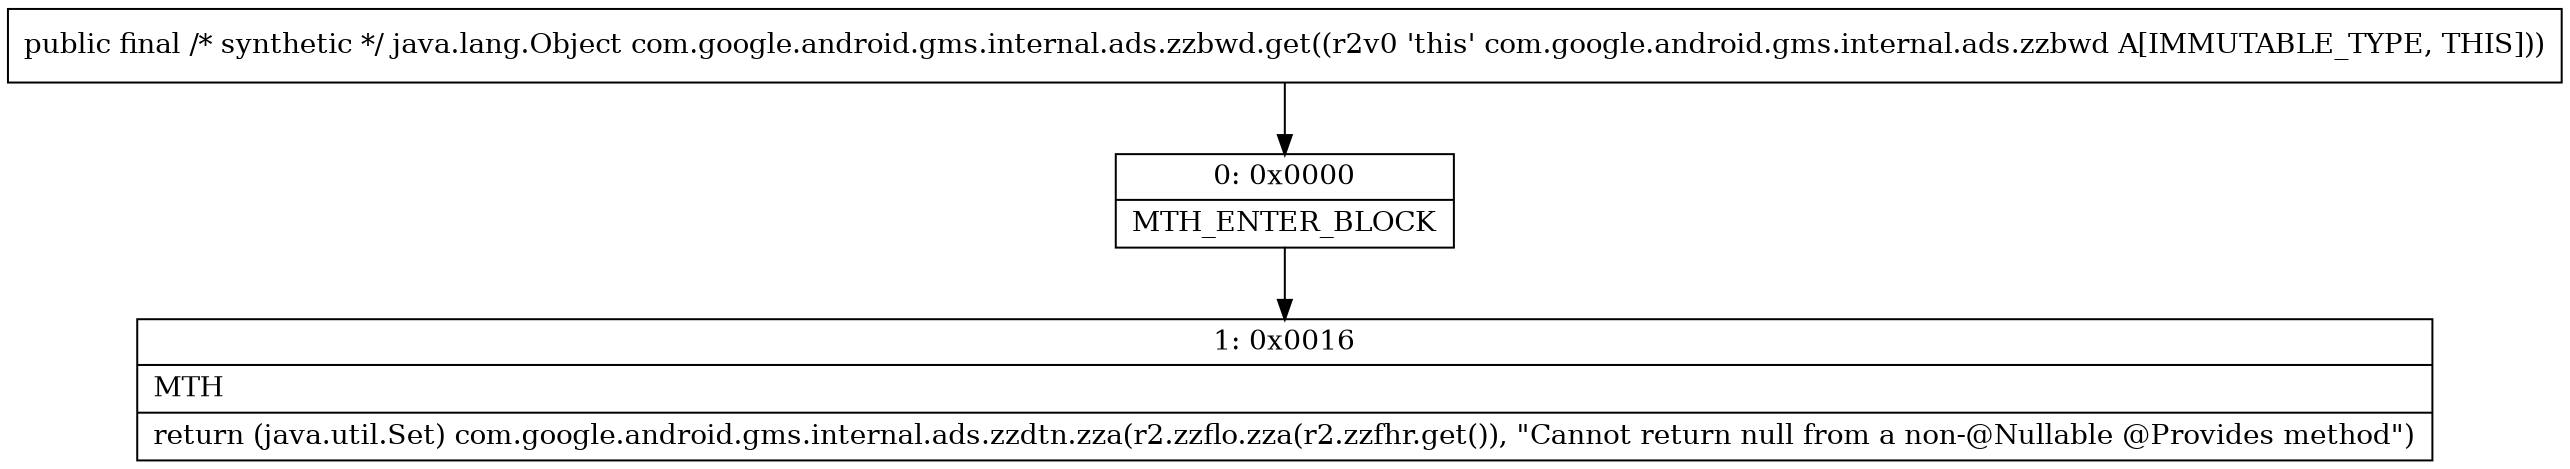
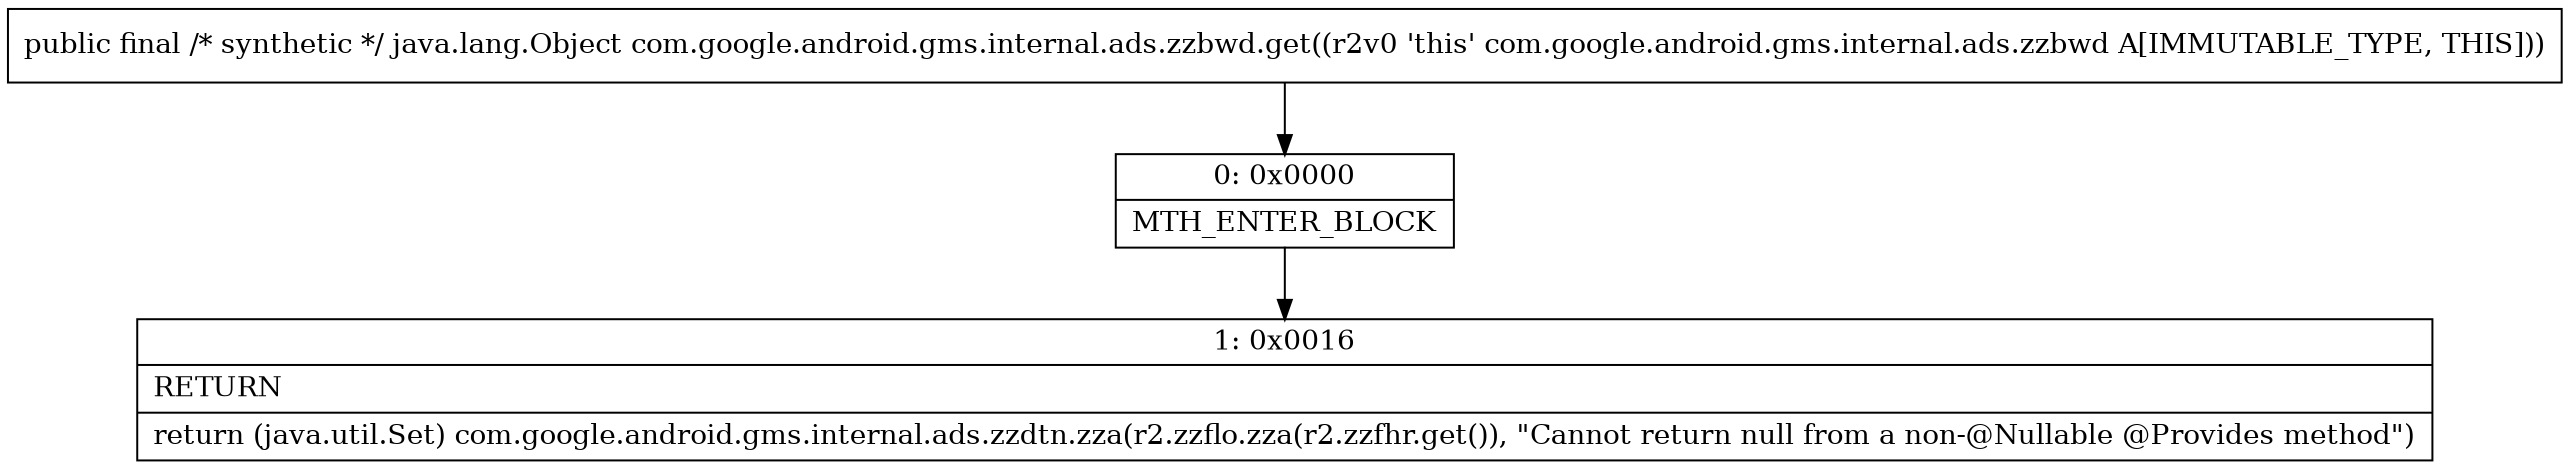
(189, 388) -> (218, 388)
